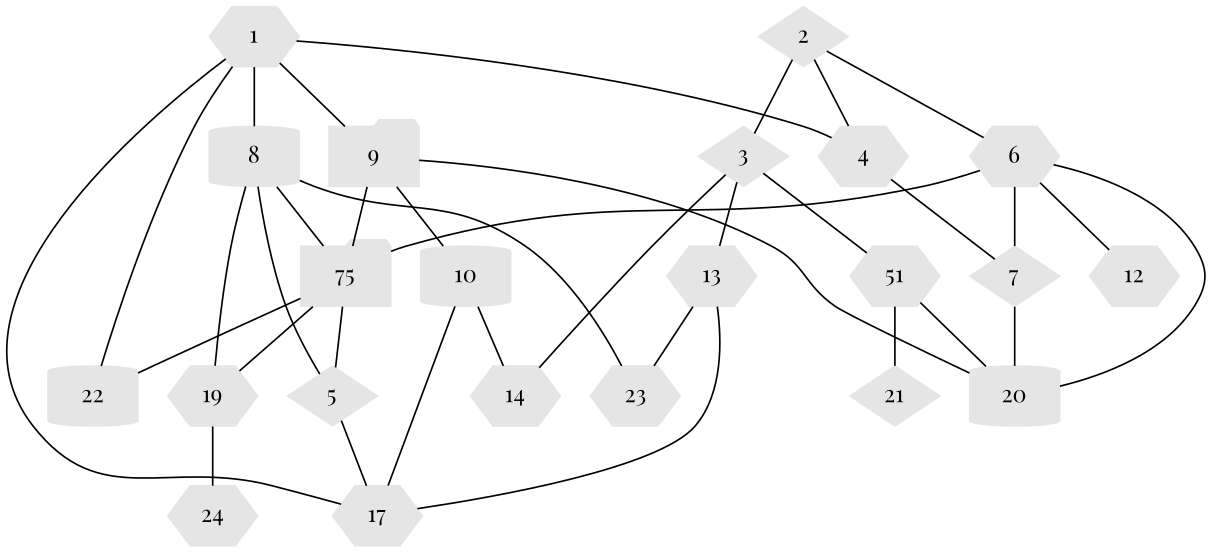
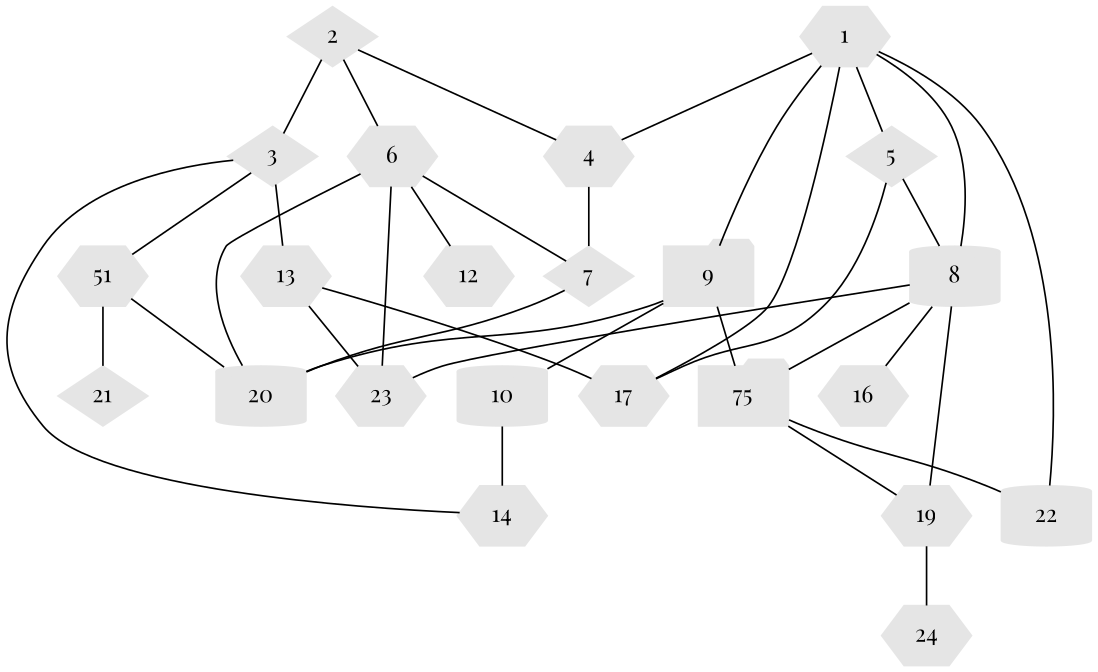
(715, 210) -> (387, 276)
(339, 337) -> (869, 99)
(422, 396) -> none
none -> (863, 396)
